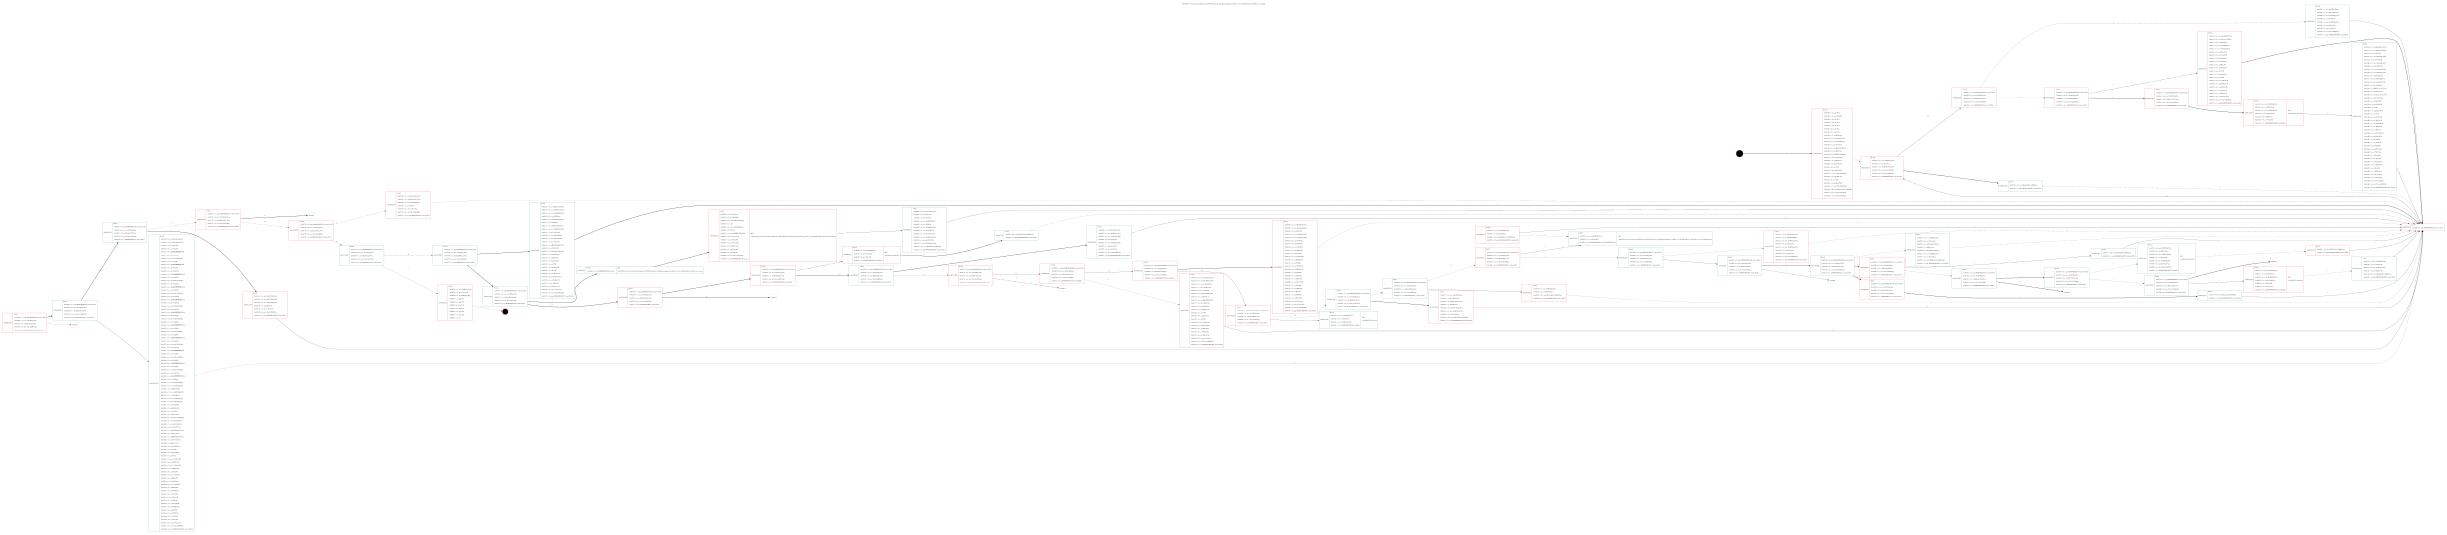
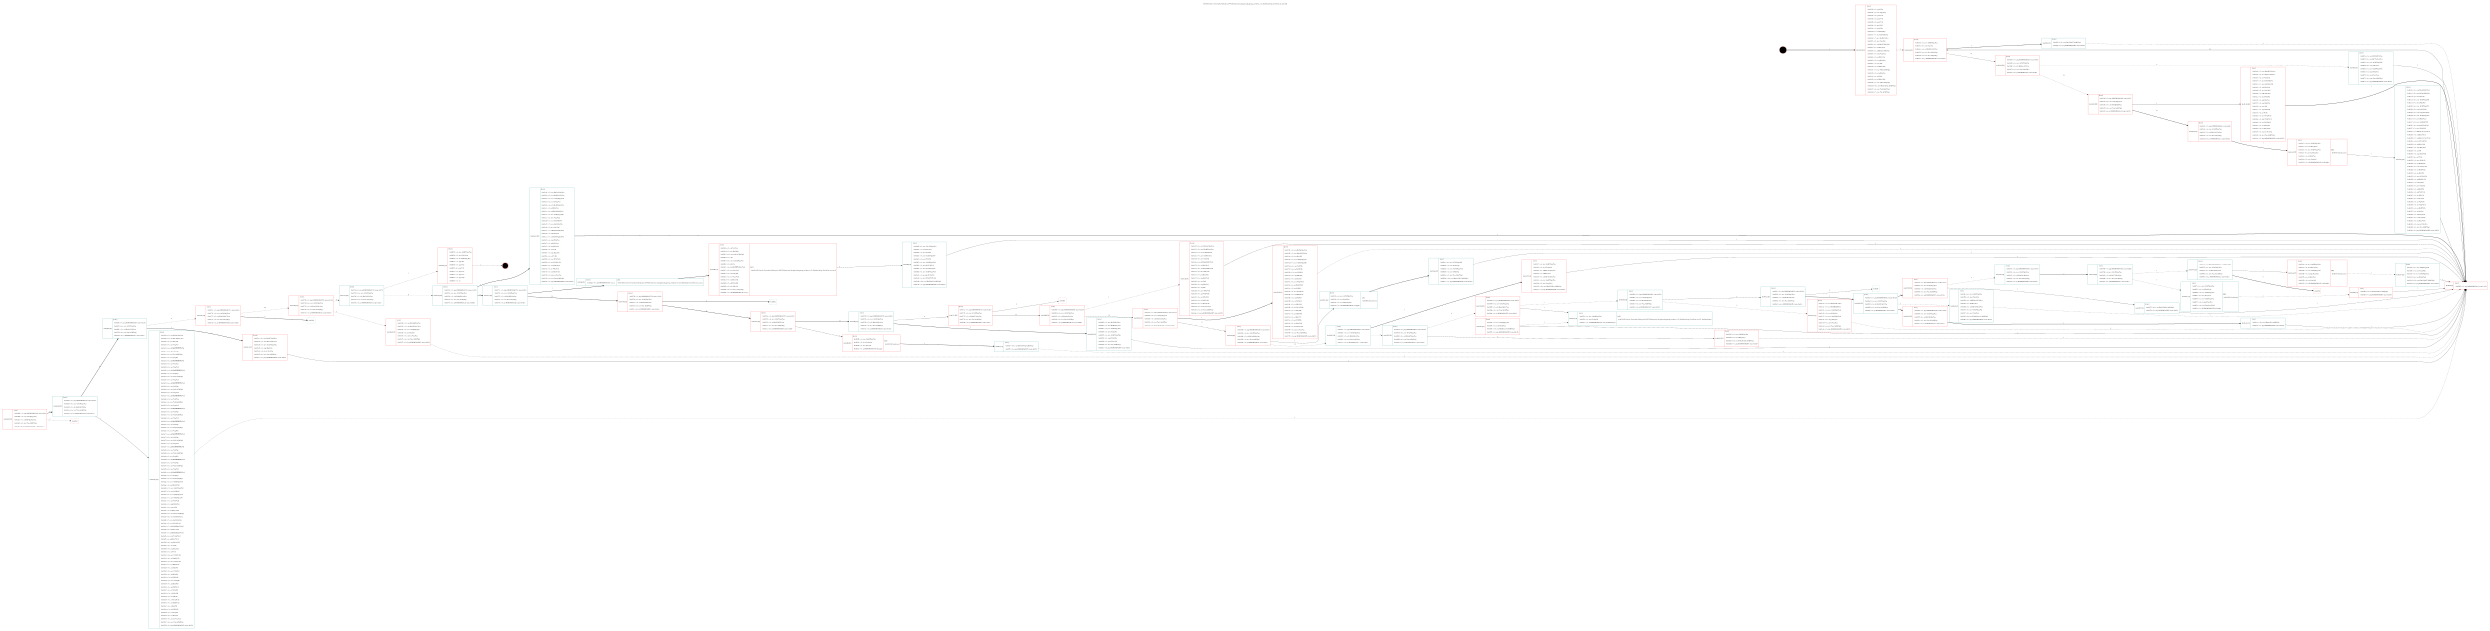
none -> (1451, 271)
(2067, 292) -> none
